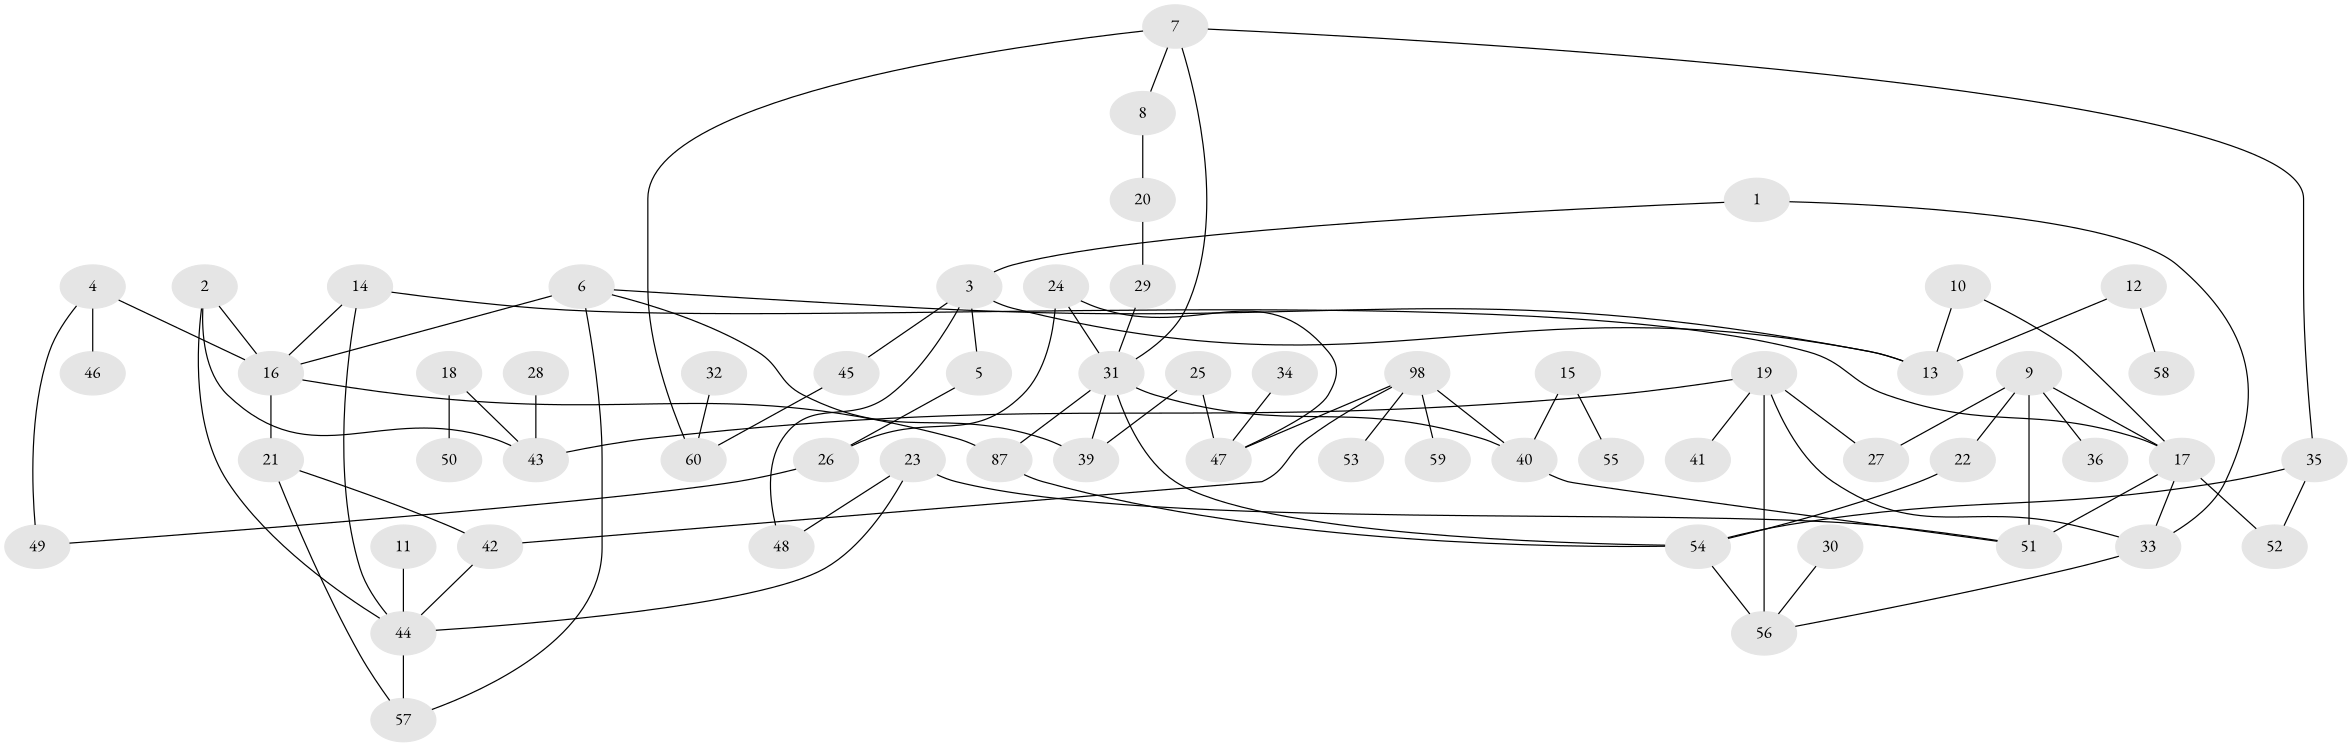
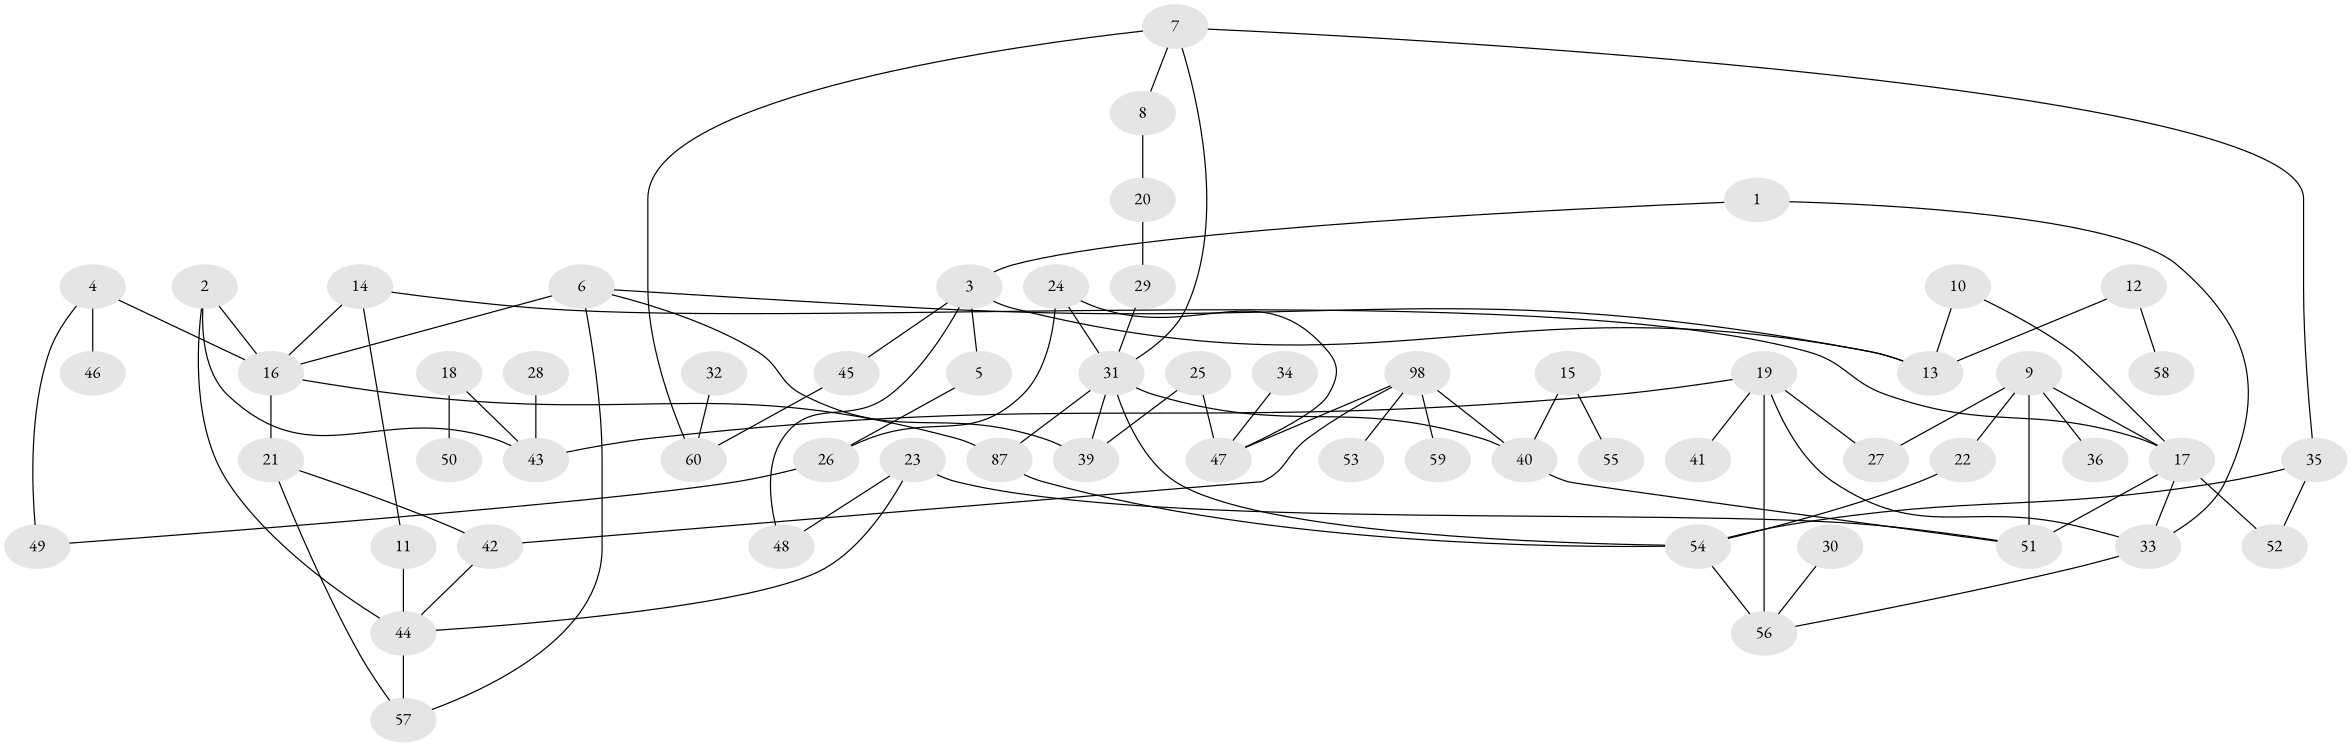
(344, 465) -> (382, 417)
